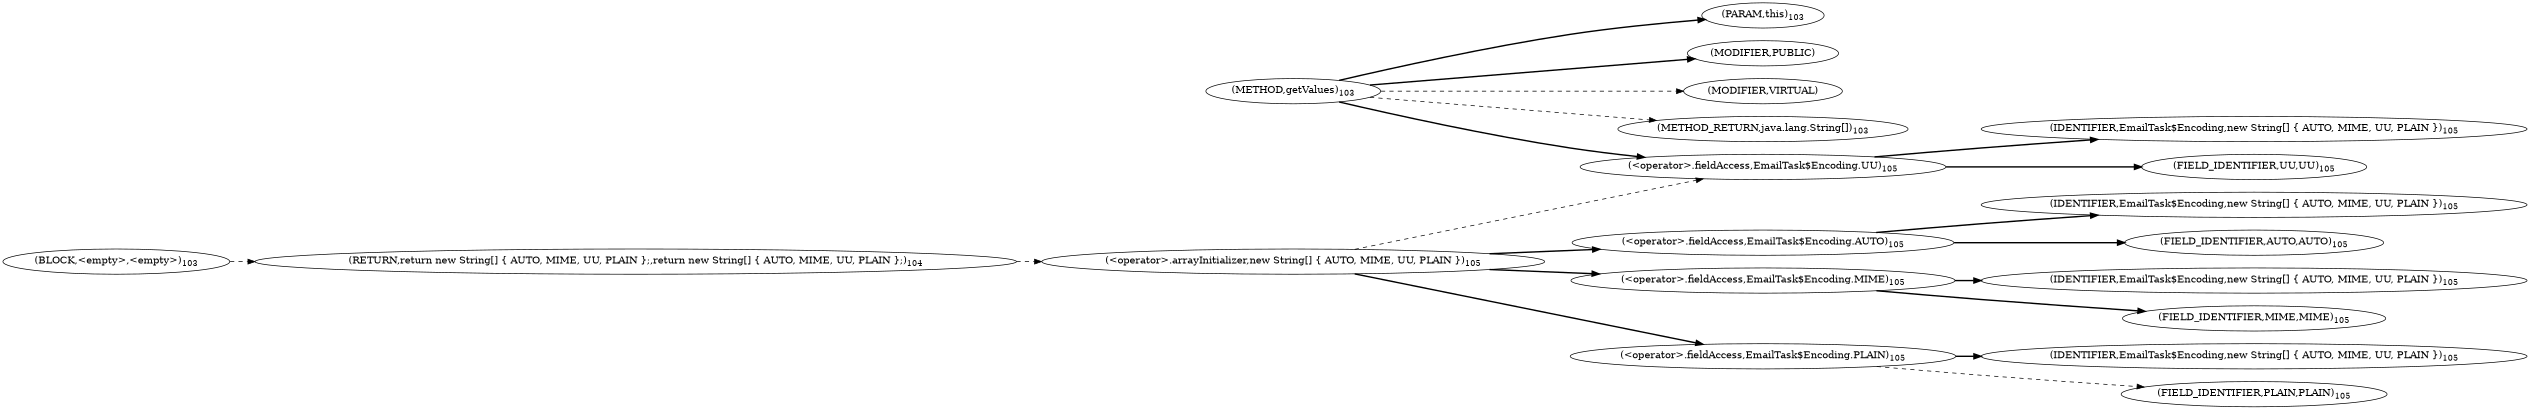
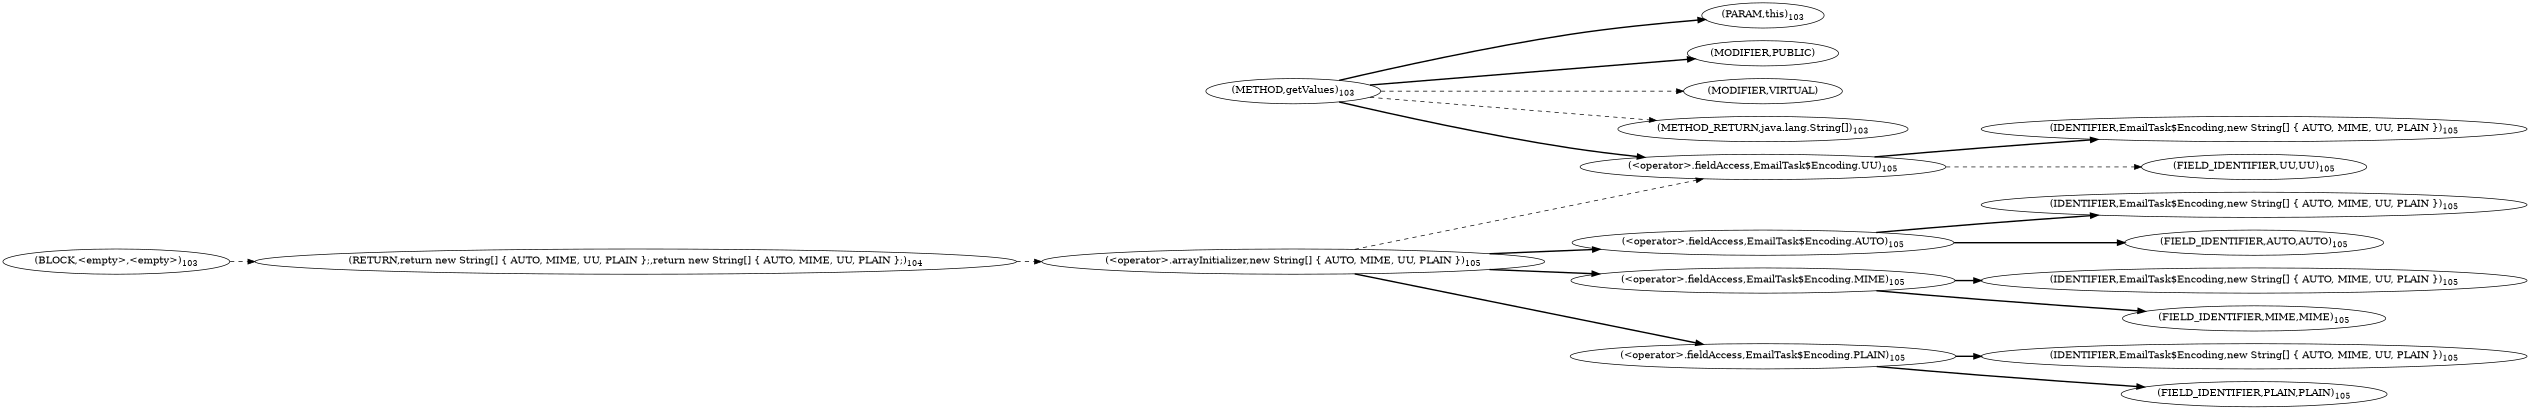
(2040, 167) -> (2040, 167)
(2007, 377) -> (2007, 377)
